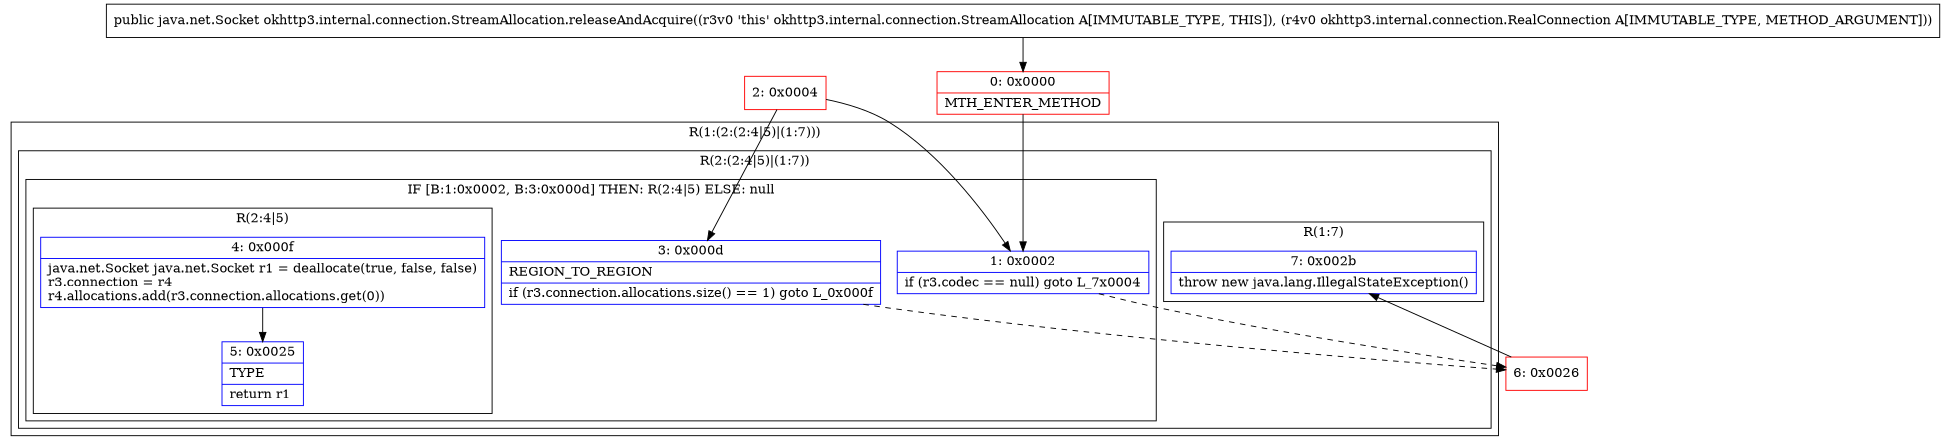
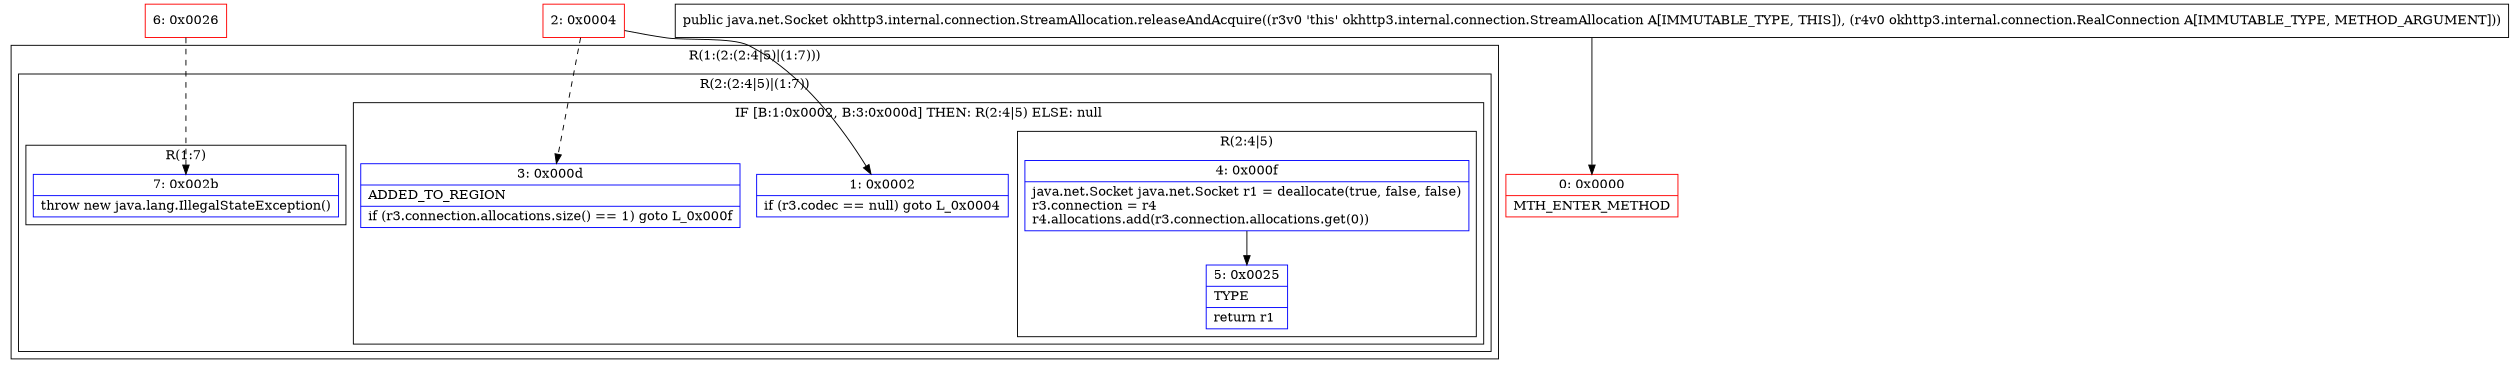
(744, 171) -> (569, 96)
(1023, 172) -> none
(581, 272) -> (437, 195)
(1023, 283) -> (882, 206)
(1445, 327) -> (186, 101)
(1297, 334) -> none
(1179, 341) -> none
